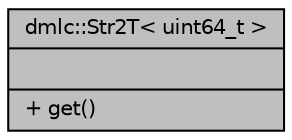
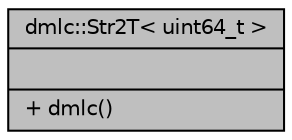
(61, 109) -> (69, 109)
